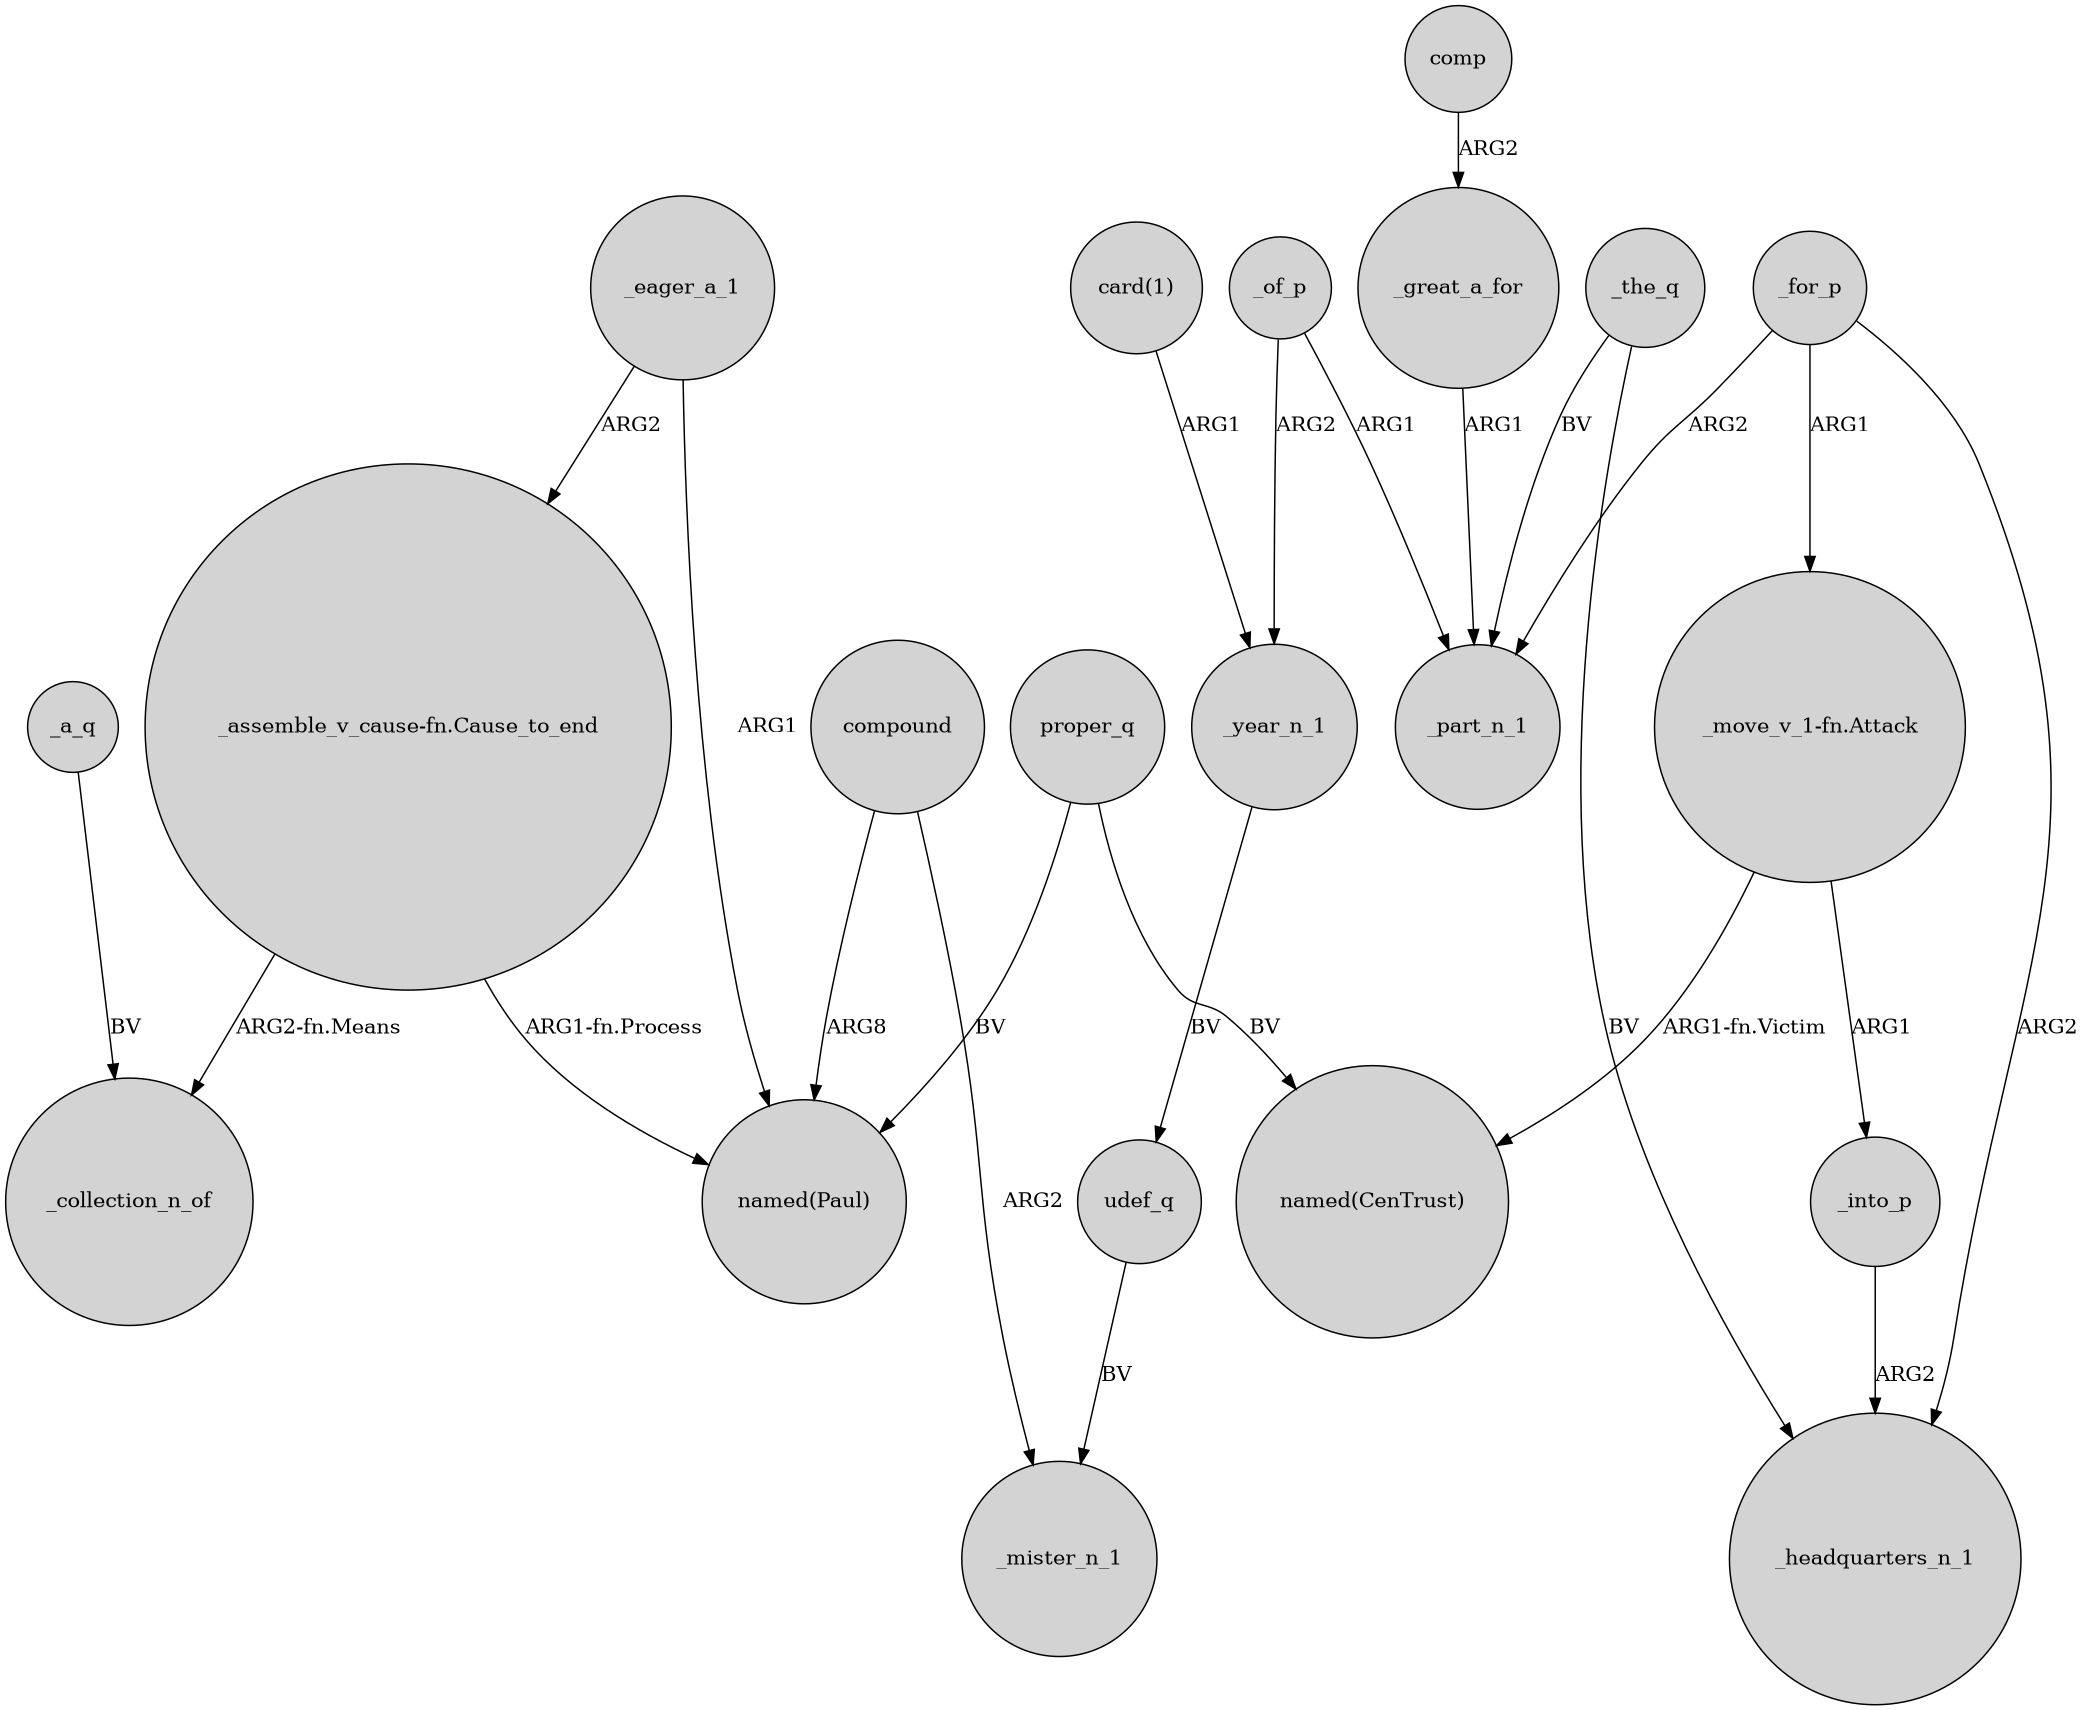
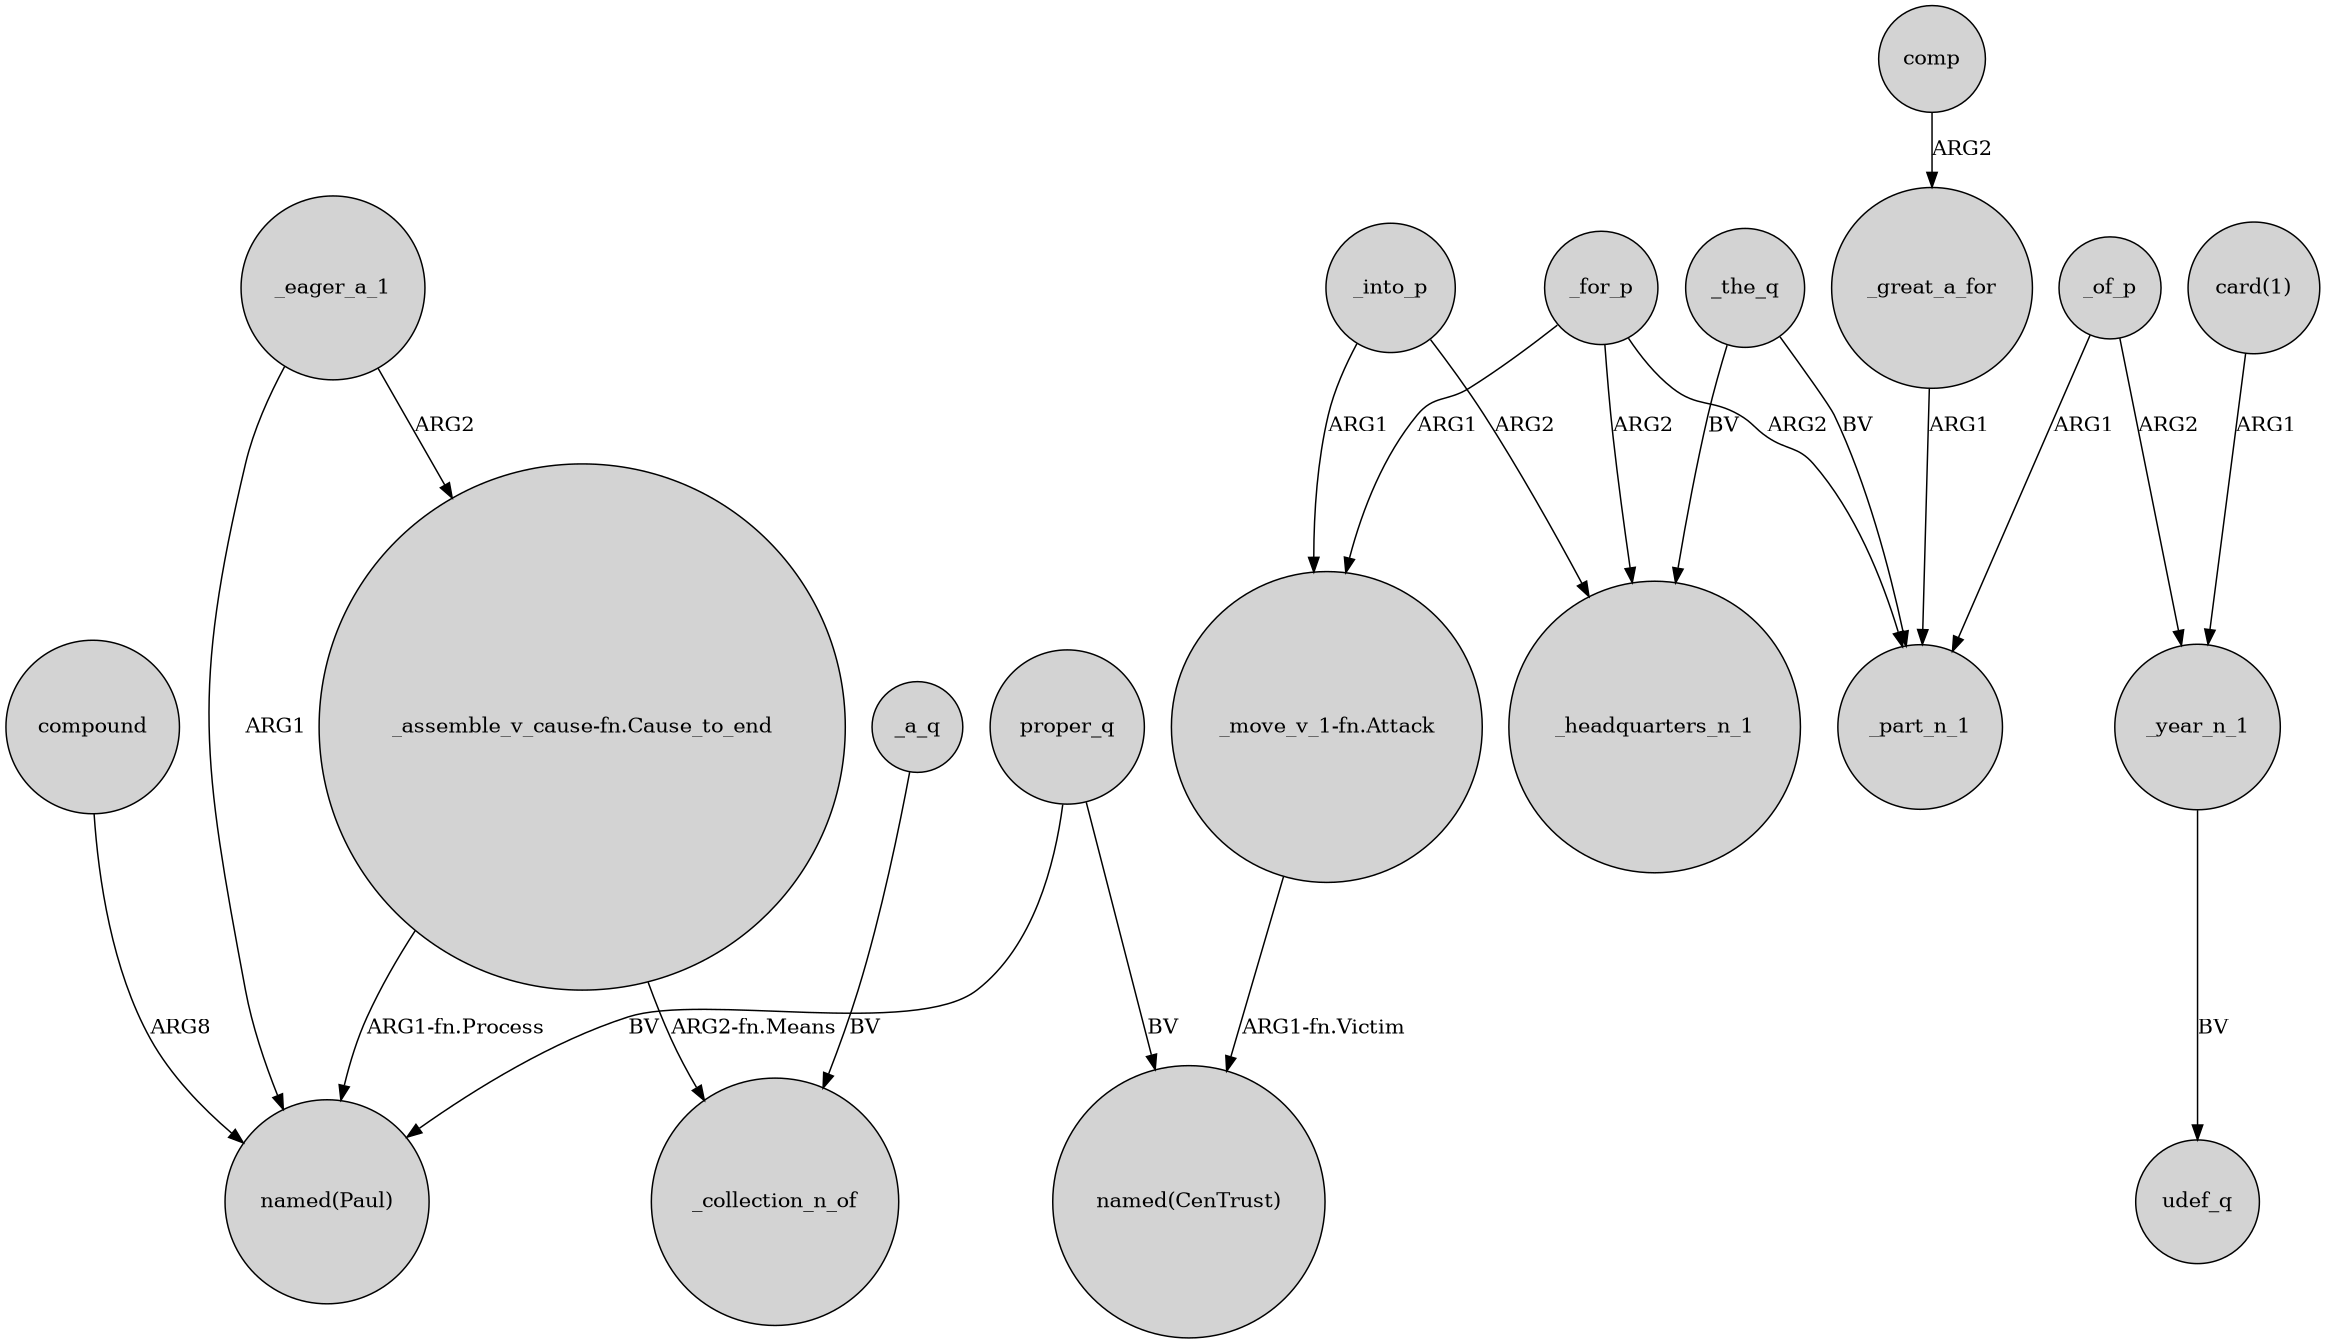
(1848, 1002) -> (1322, 447)
(1059, 1559) -> none
